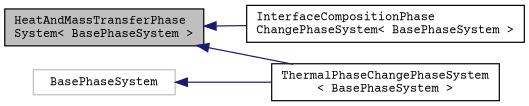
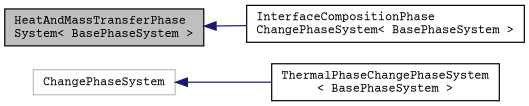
(251, 56) -> none
(104, 82) -> (104, 82)
